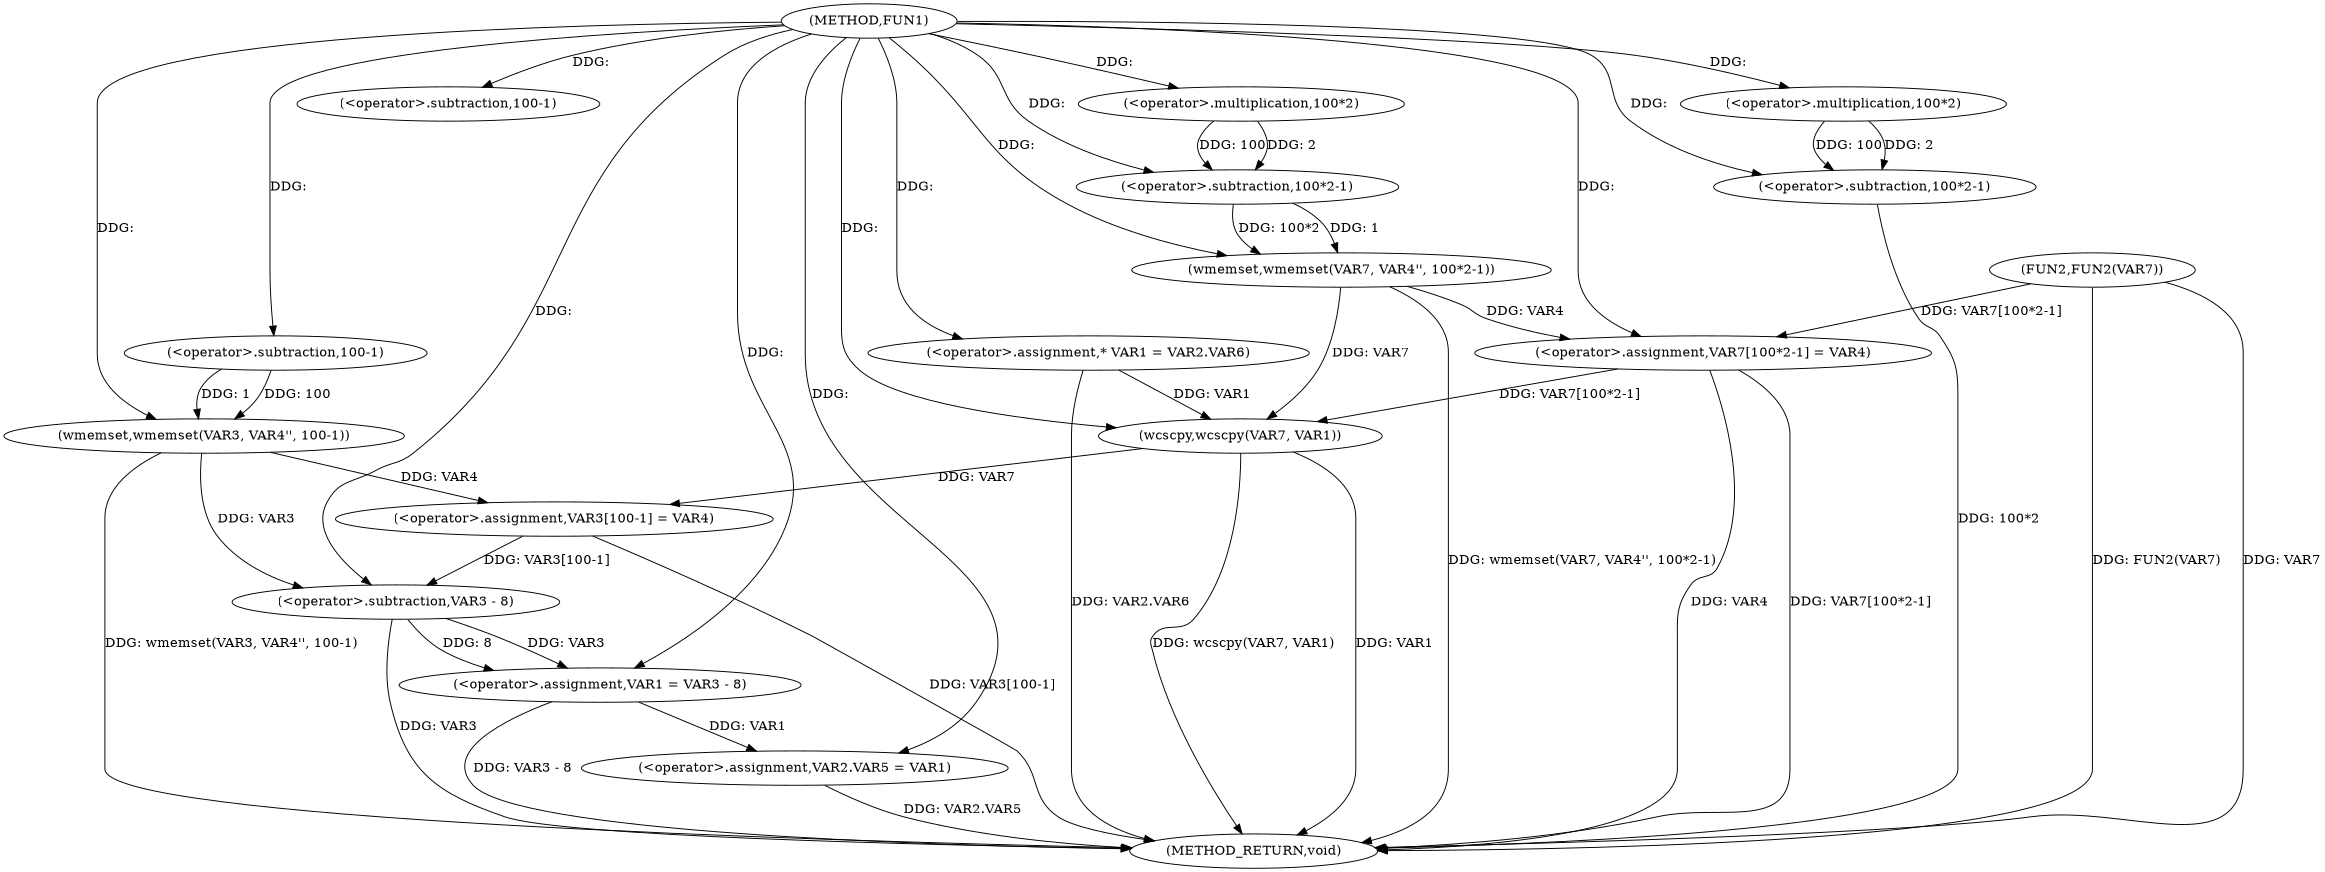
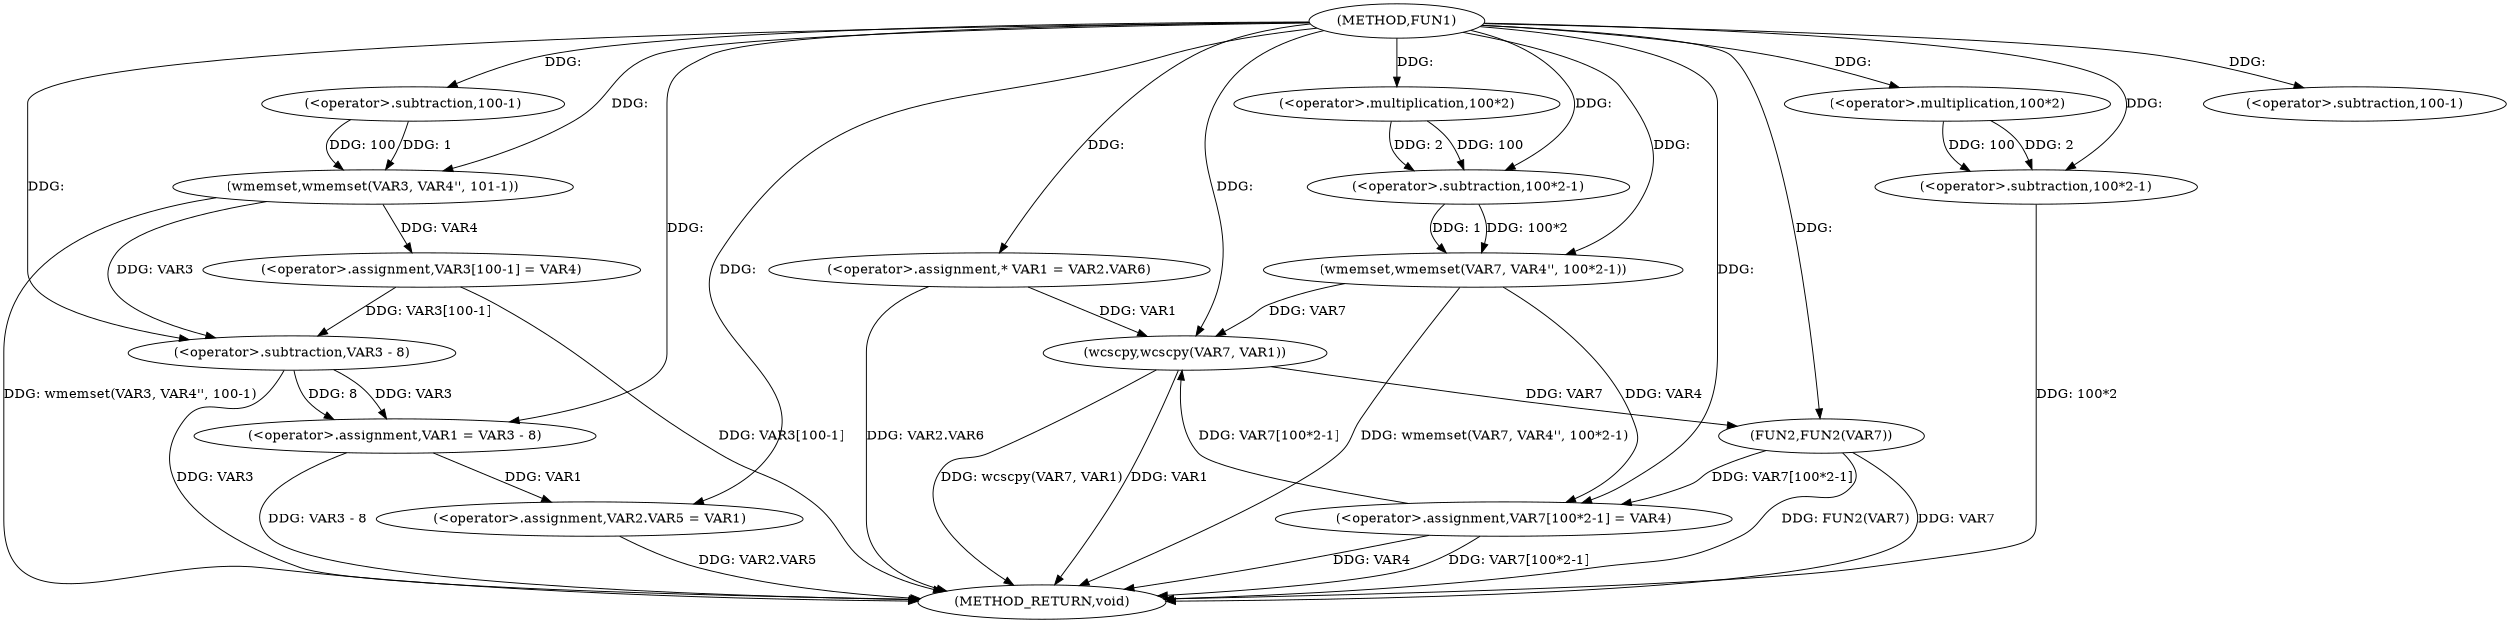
none -> (1760, 105)
(204, 436) -> (373, 187)
(911, 476) -> (1499, 398)
